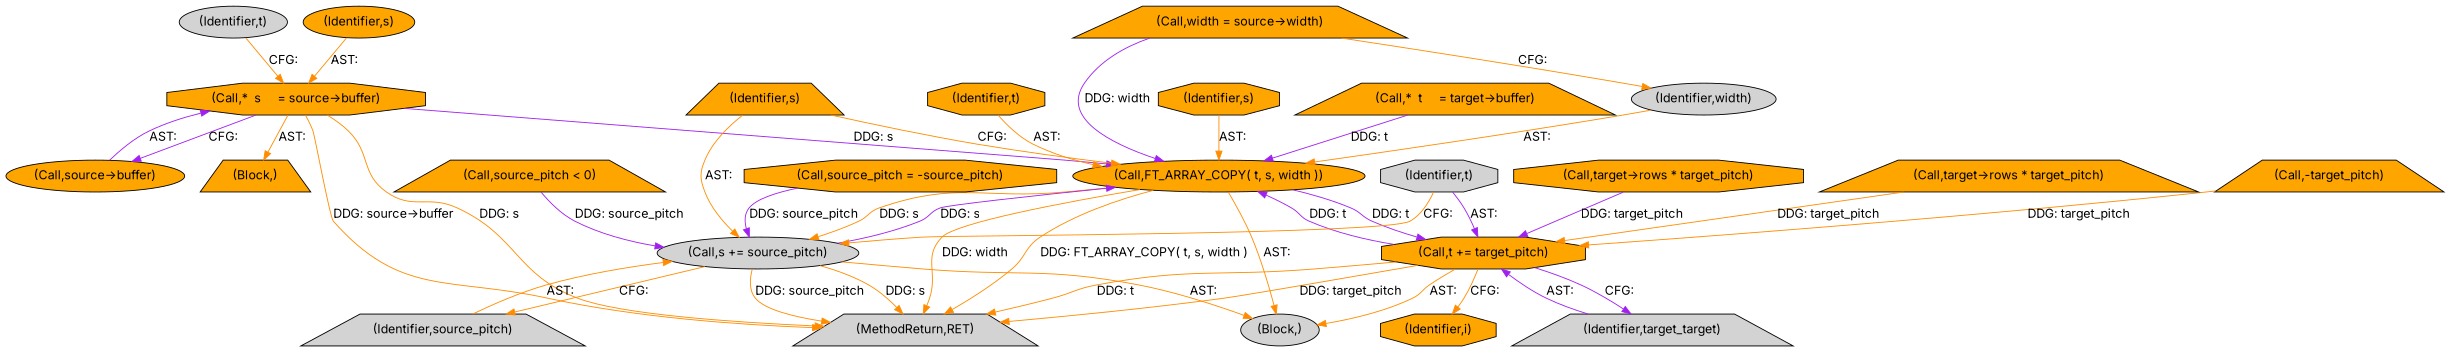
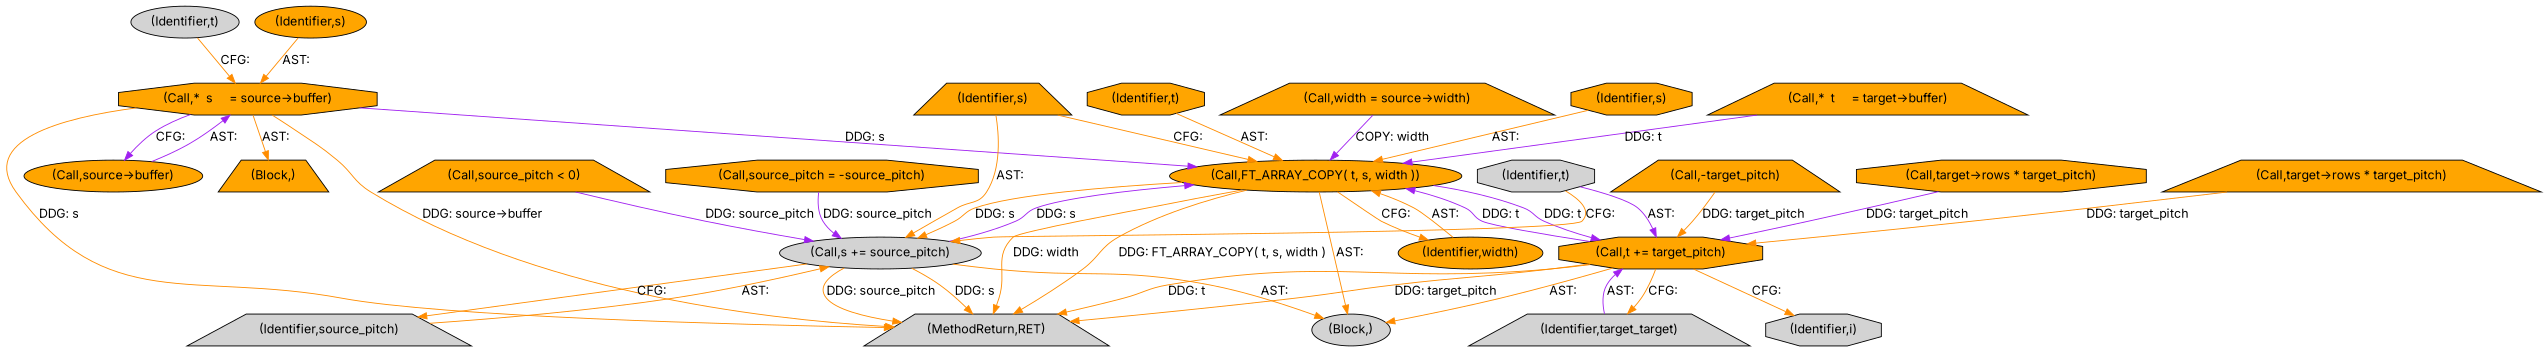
(1492, 62) -> (1376, 218)
(1118, 99) -> (1393, 138)
(1704, 99) -> (1470, 253)
(1581, 285) -> (1647, 289)
(1438, 330) -> (1824, 330)
